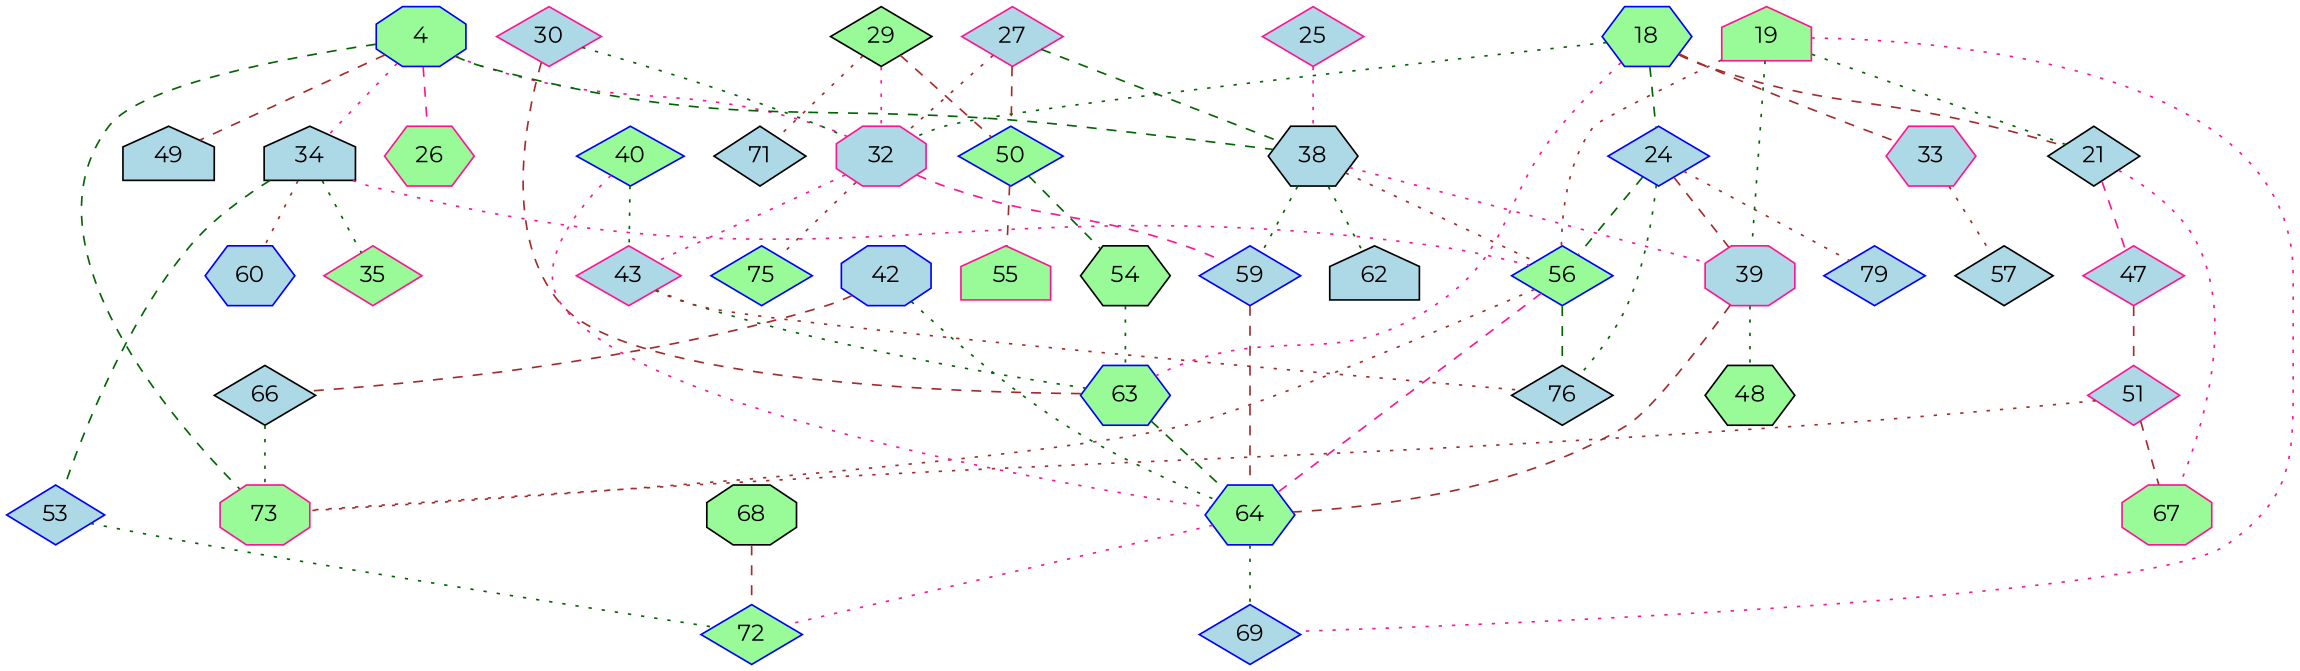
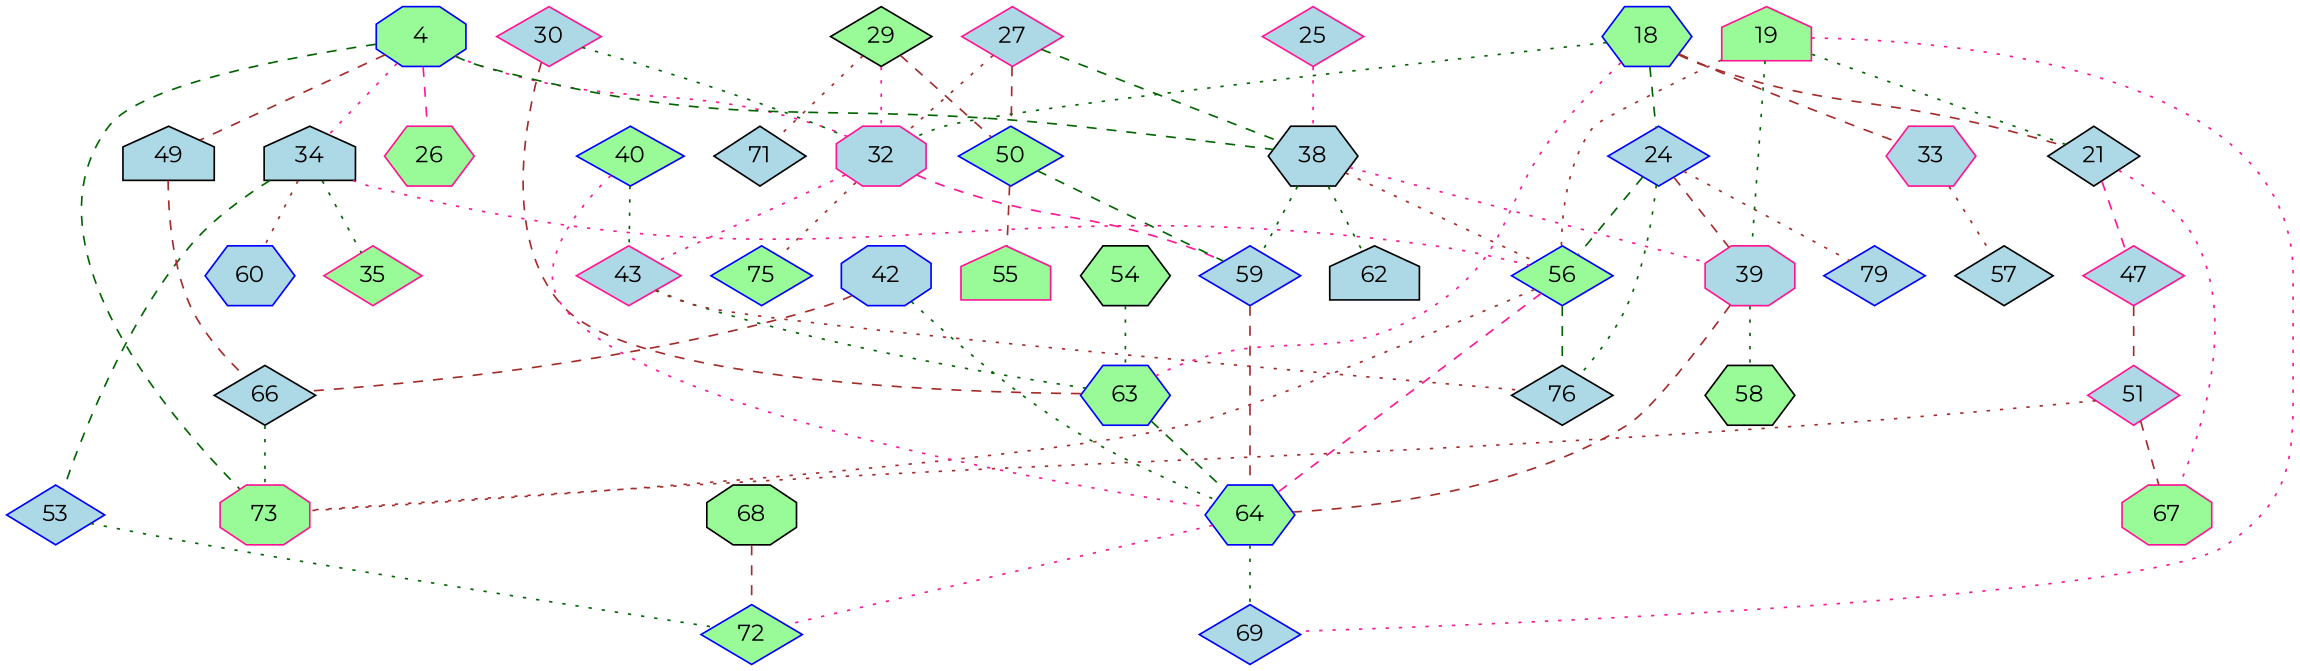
(1056, 203) -> (1126, 214)
none -> (183, 288)
(1750, 395) -> (1750, 395)
